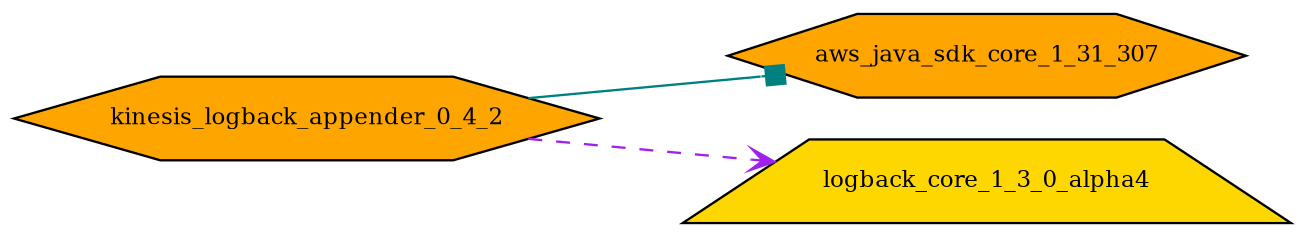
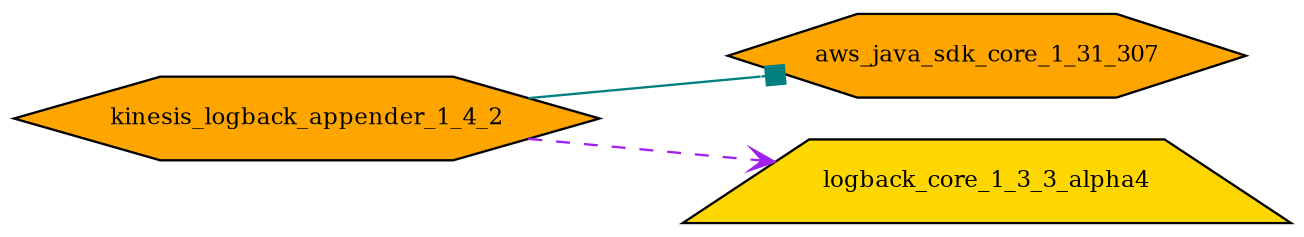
(307, 119) -> (307, 119)
(987, 181) -> (987, 181)
